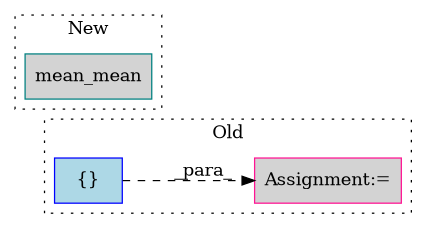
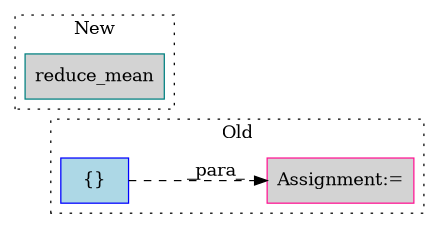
(88, 77) -> (95, 77)
